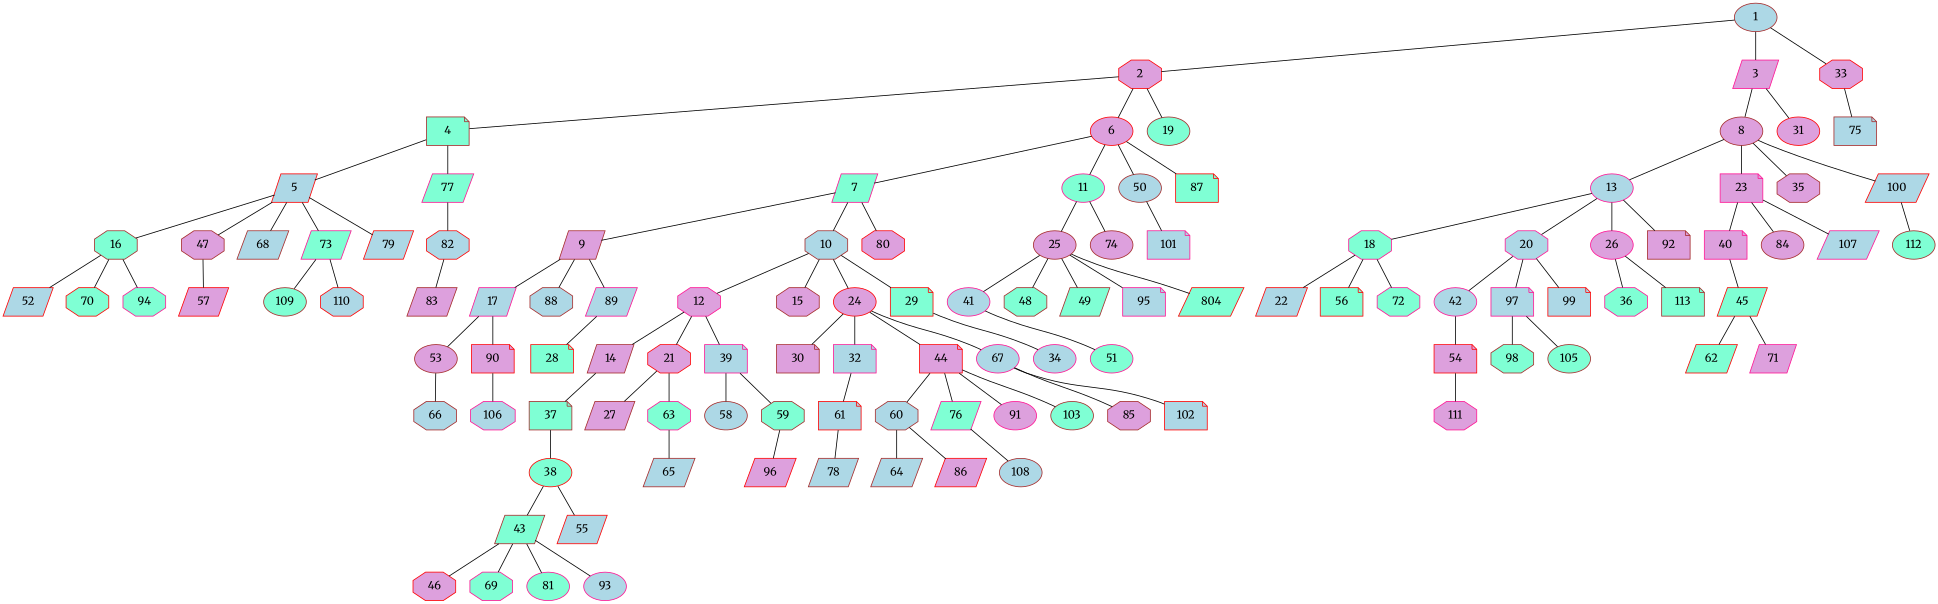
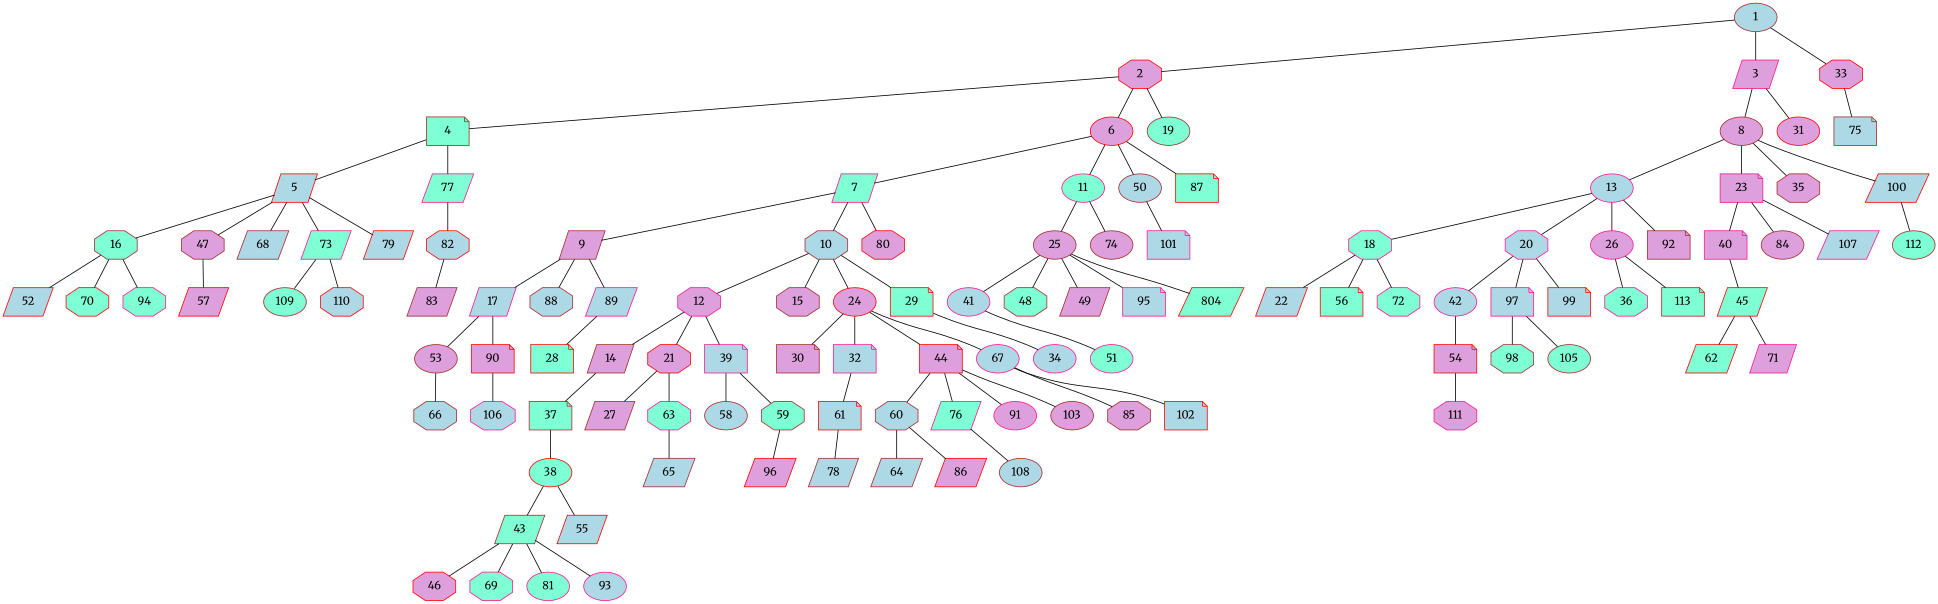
(1085, 302) -> (1085, 302)
(1072, 416) -> (1072, 416)
